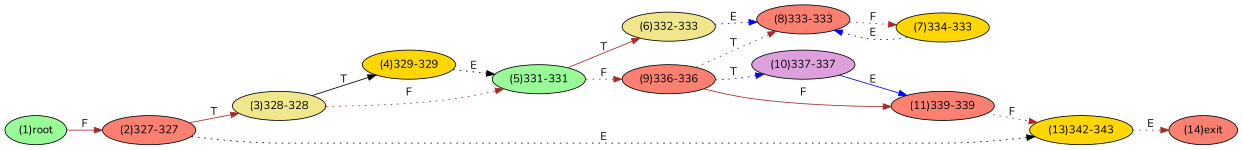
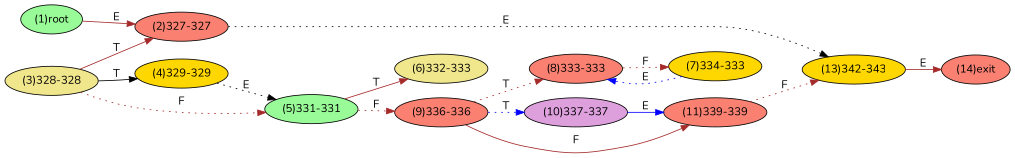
(732, 23) -> none
(210, 119) -> (113, 55)
(85, 124) -> (117, 17)
(1147, 130) -> (919, 70)
